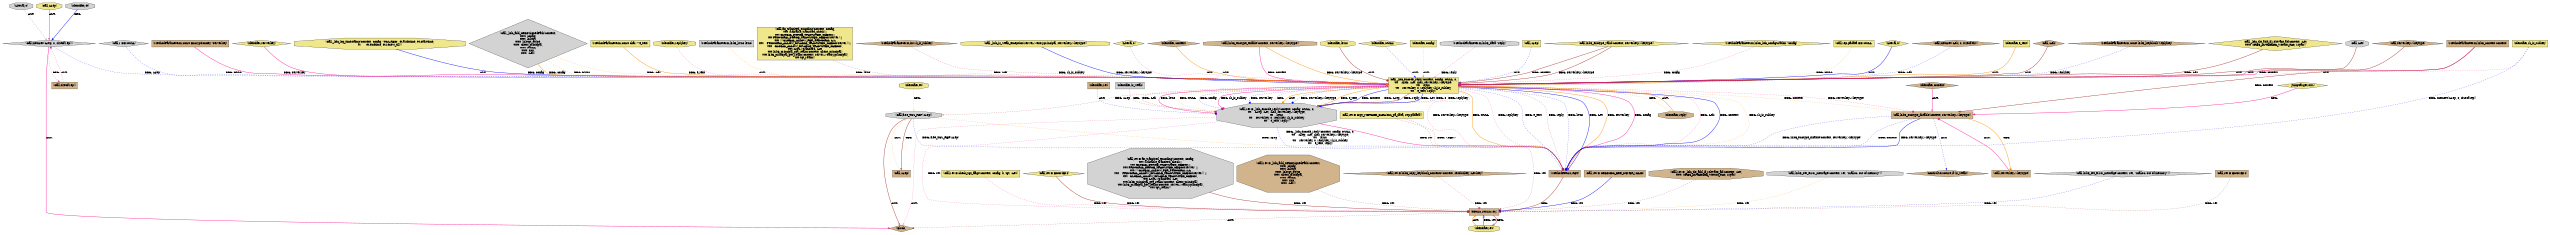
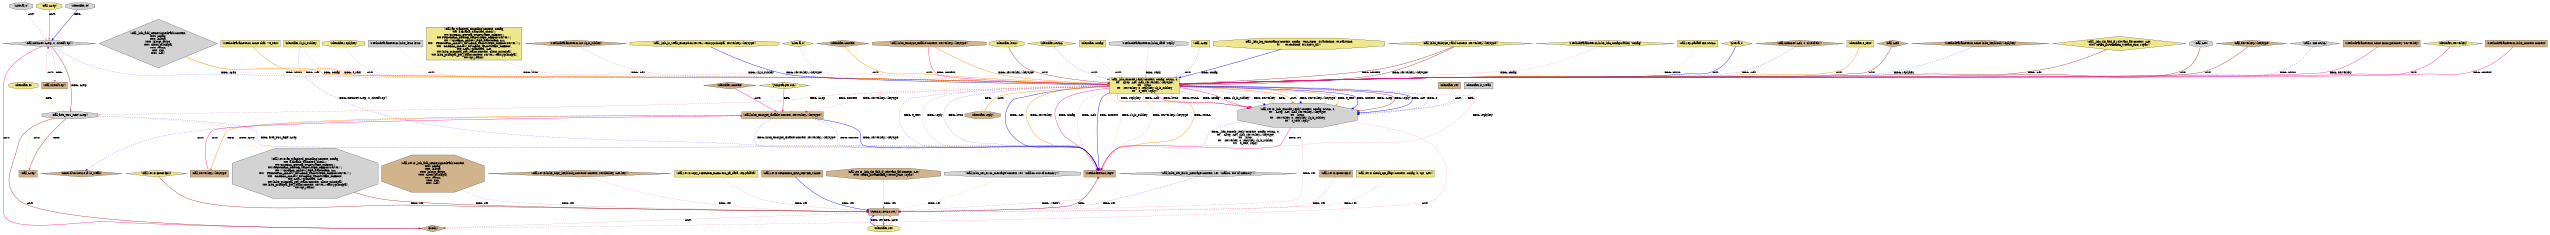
none -> (69, 76)
(2220, 81) -> none
(1435, 143) -> (1003, 205)
